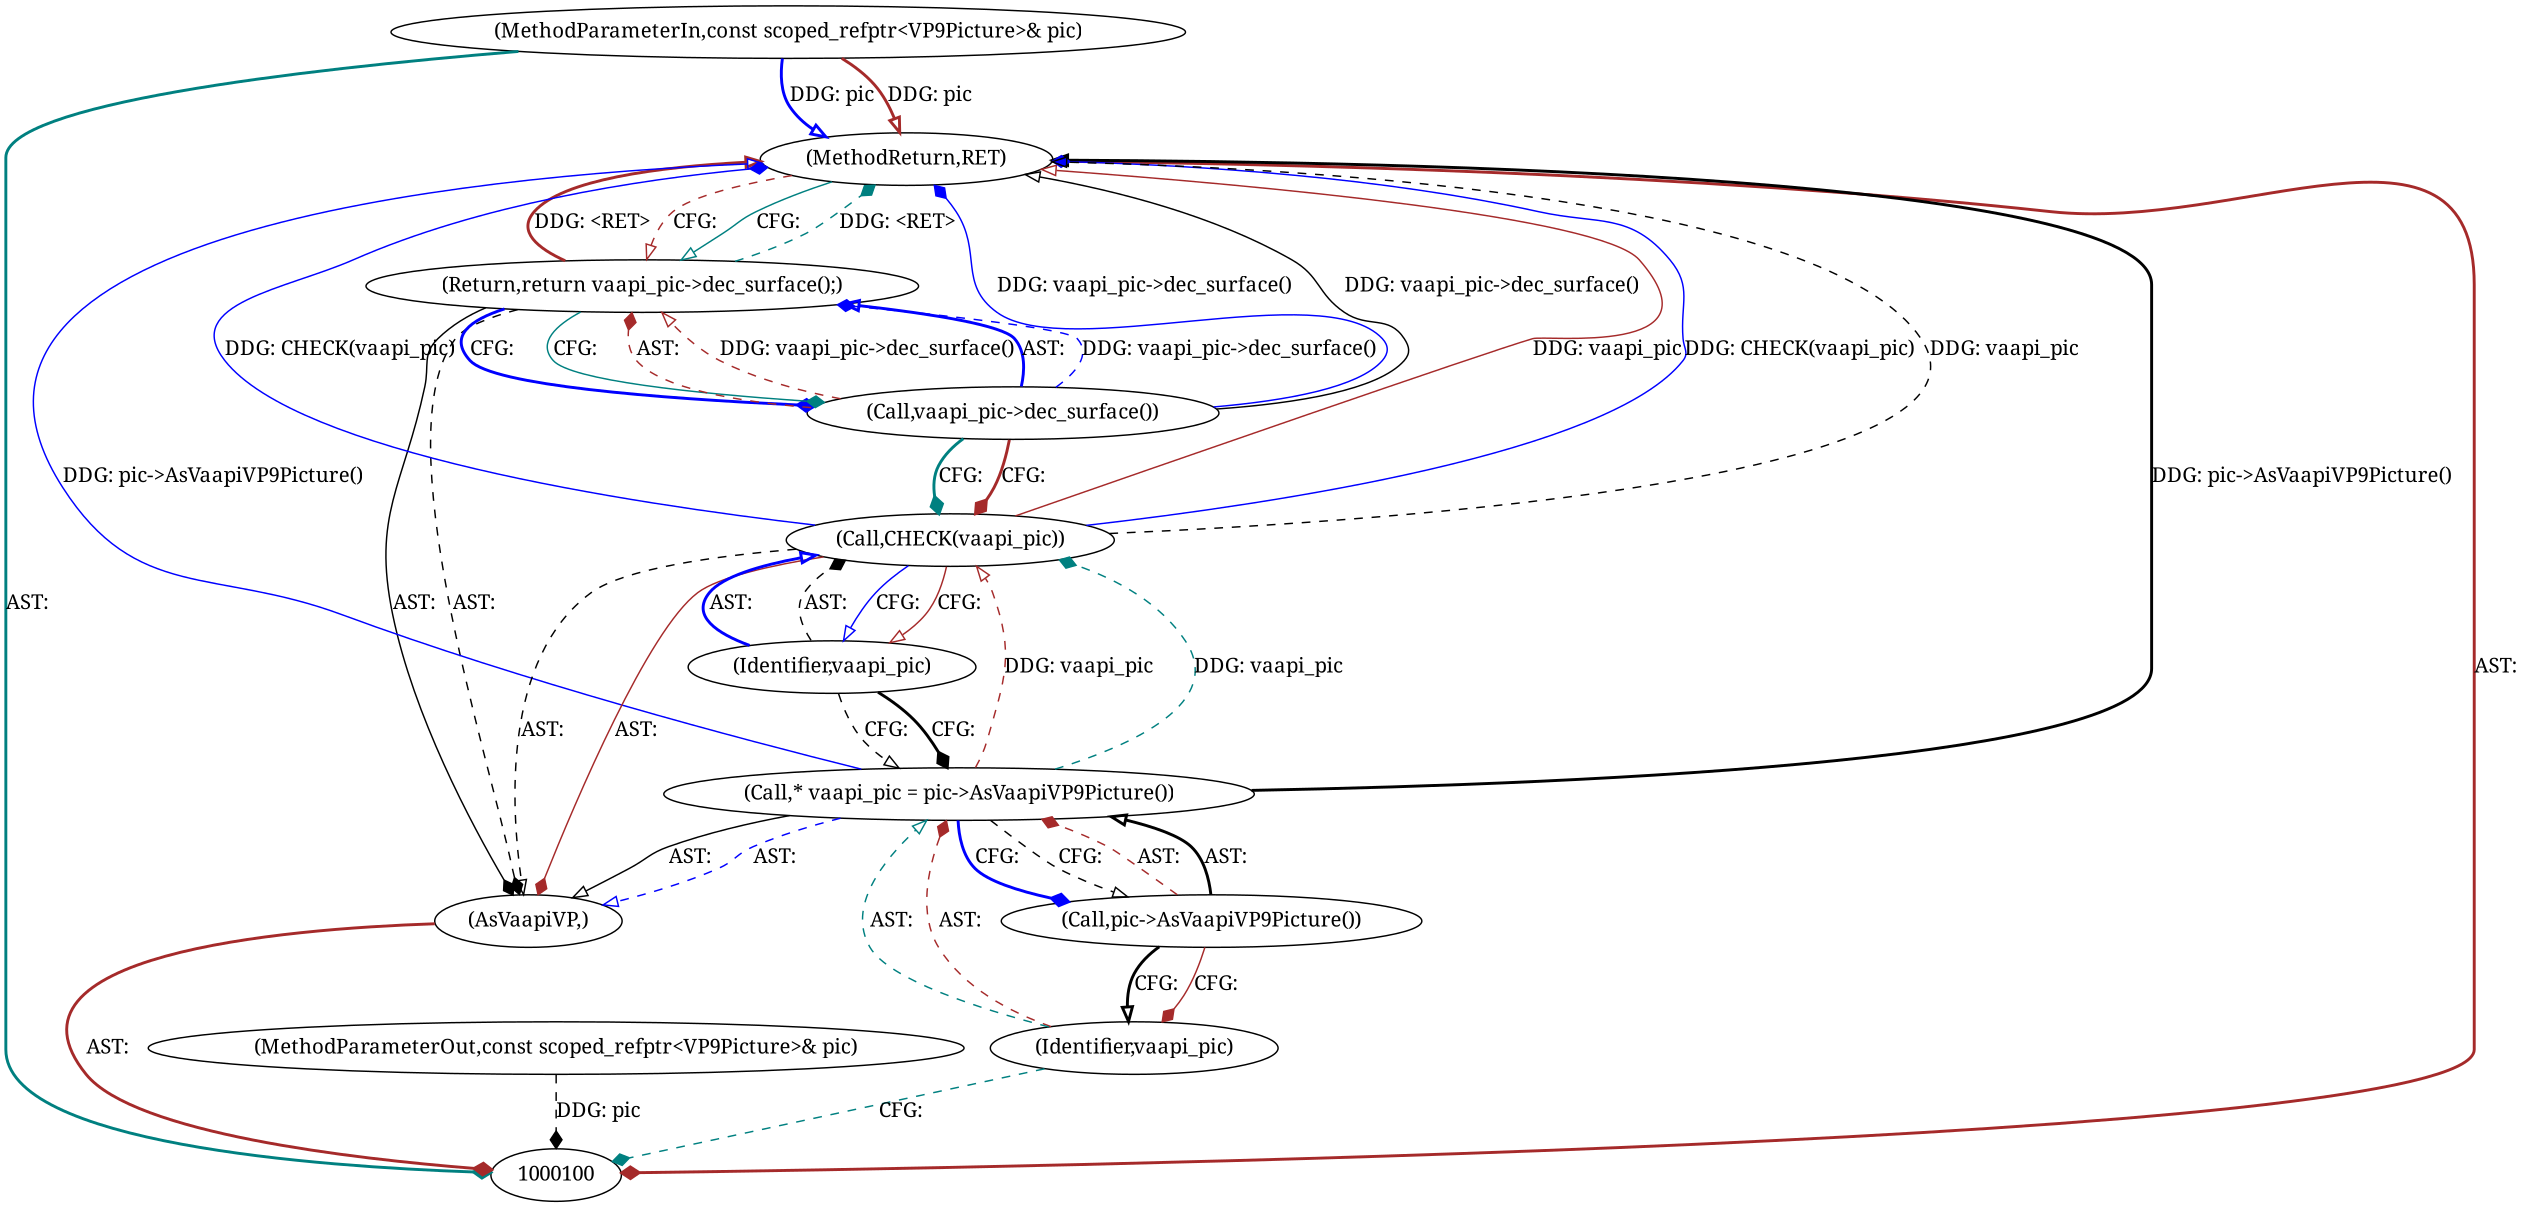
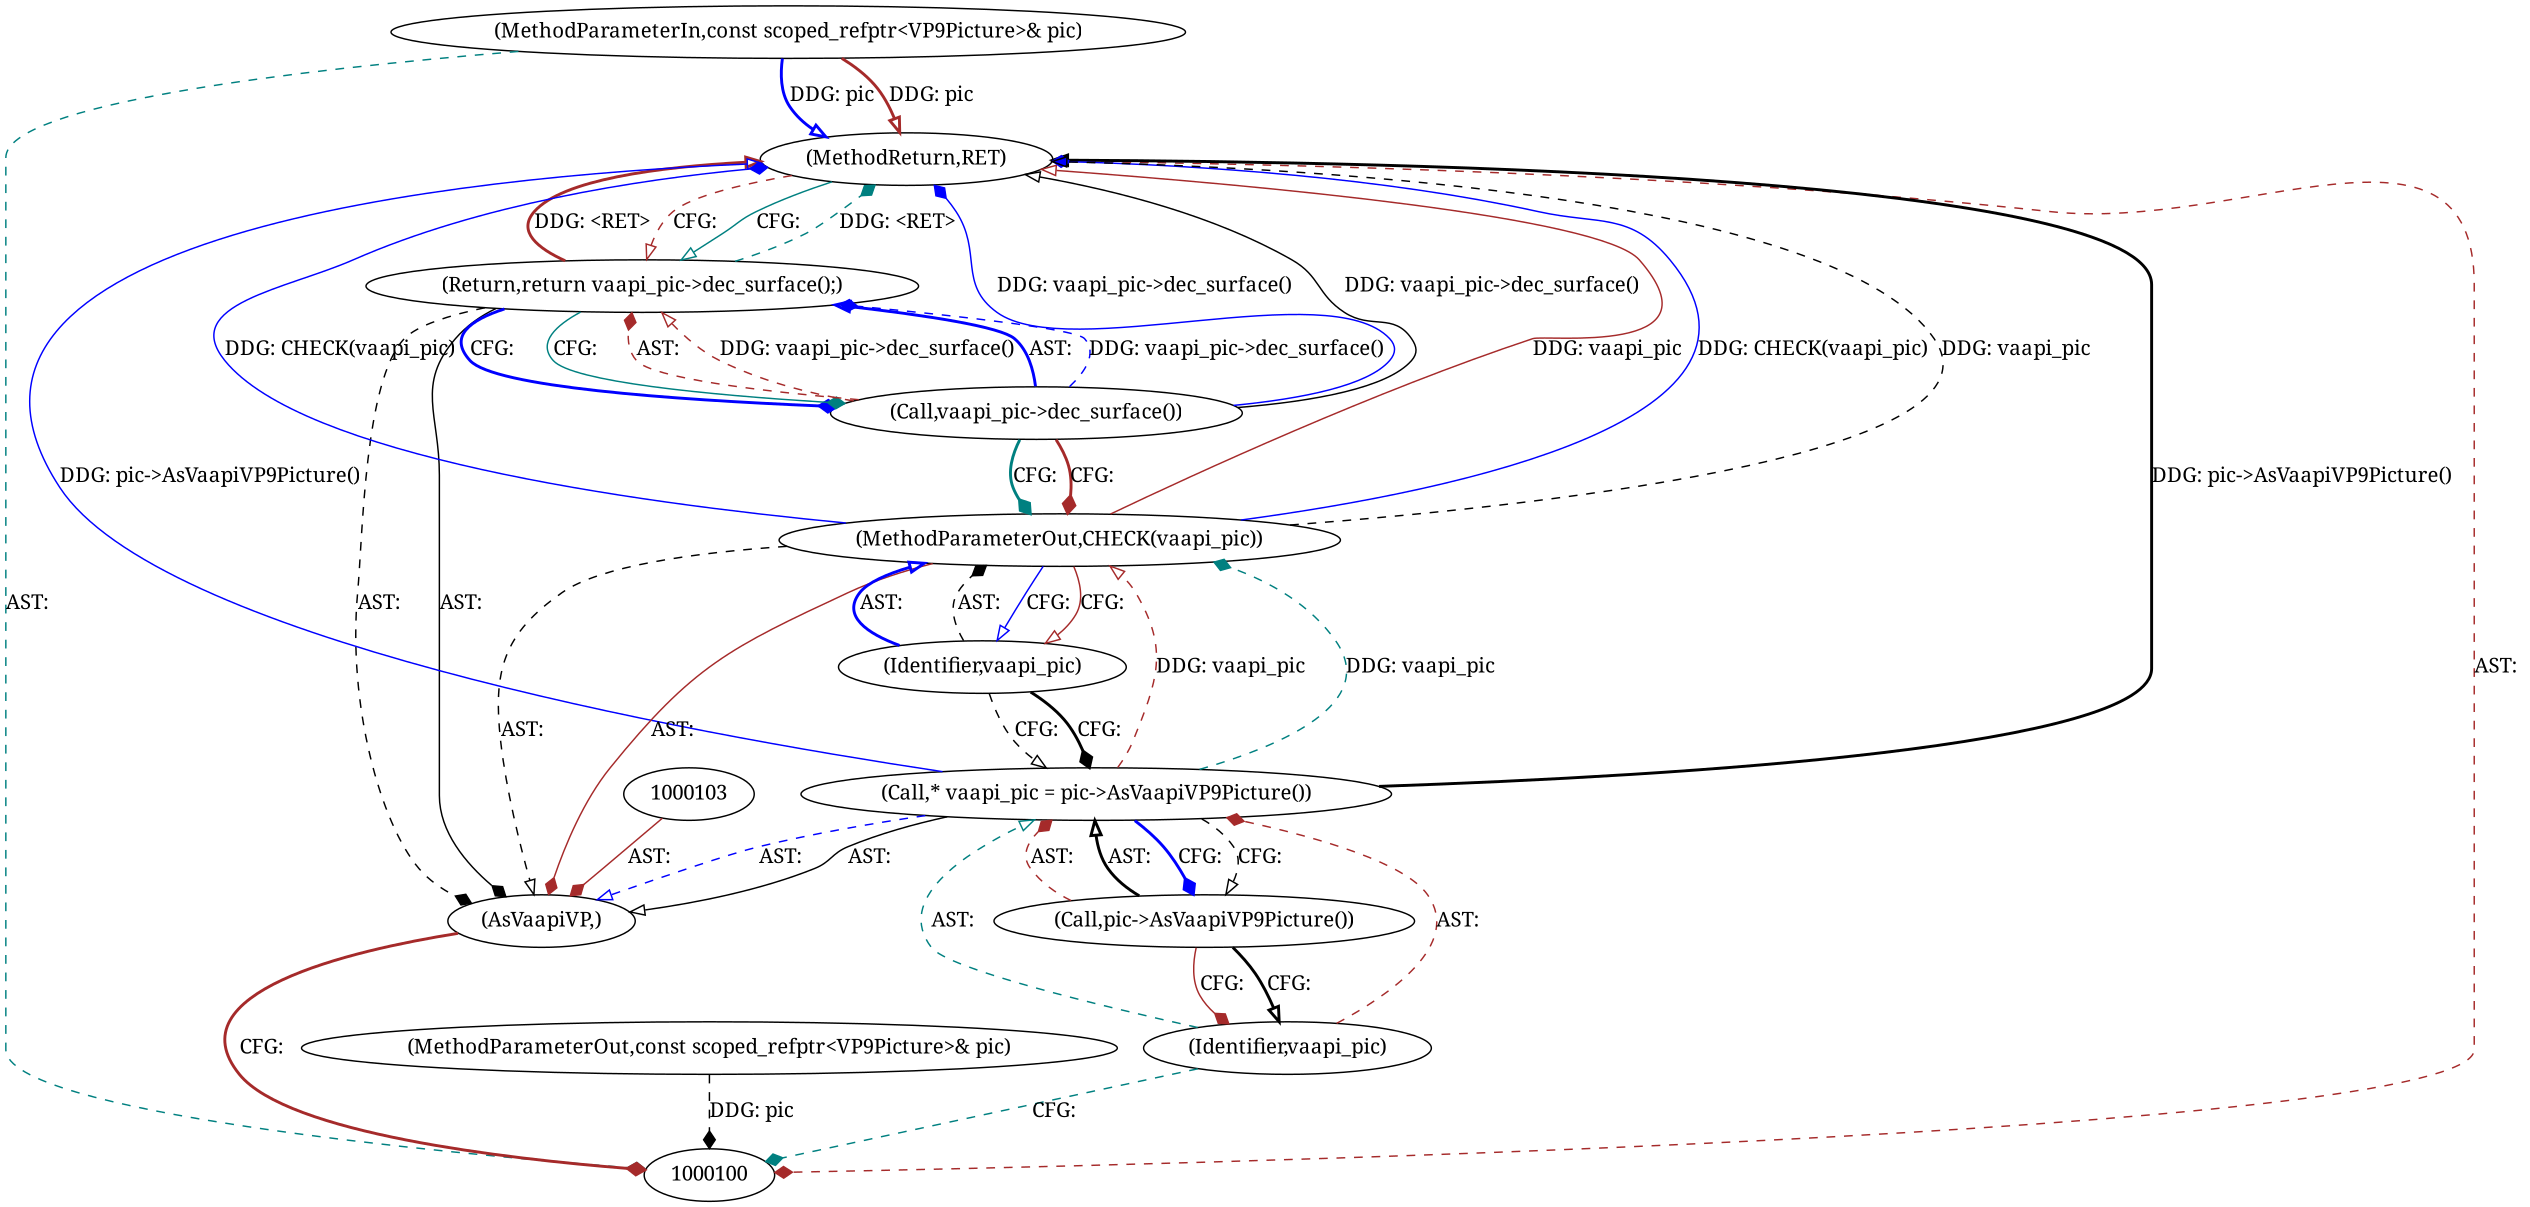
(950, 540) -> (1060, 540)
(6, 589) -> (6, 658)
none -> (689, 794)
(2474, 846) -> (2474, 769)
(111, 1048) -> (264, 1048)
